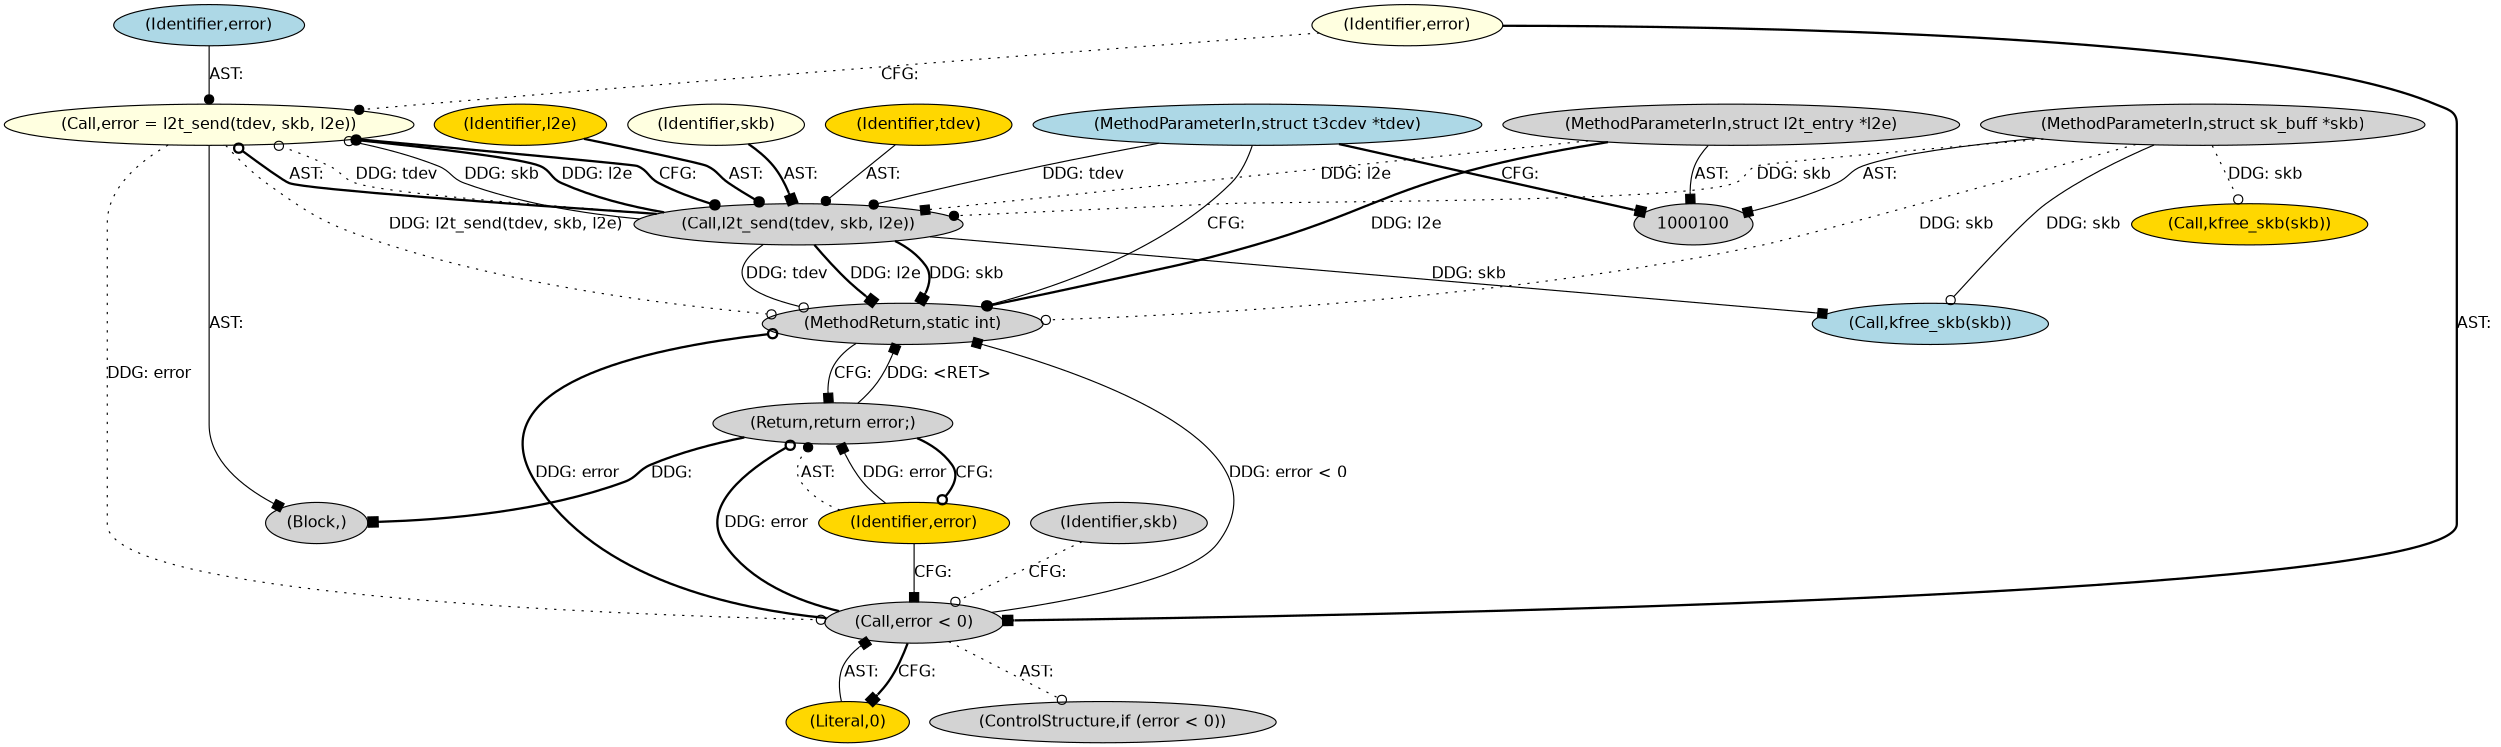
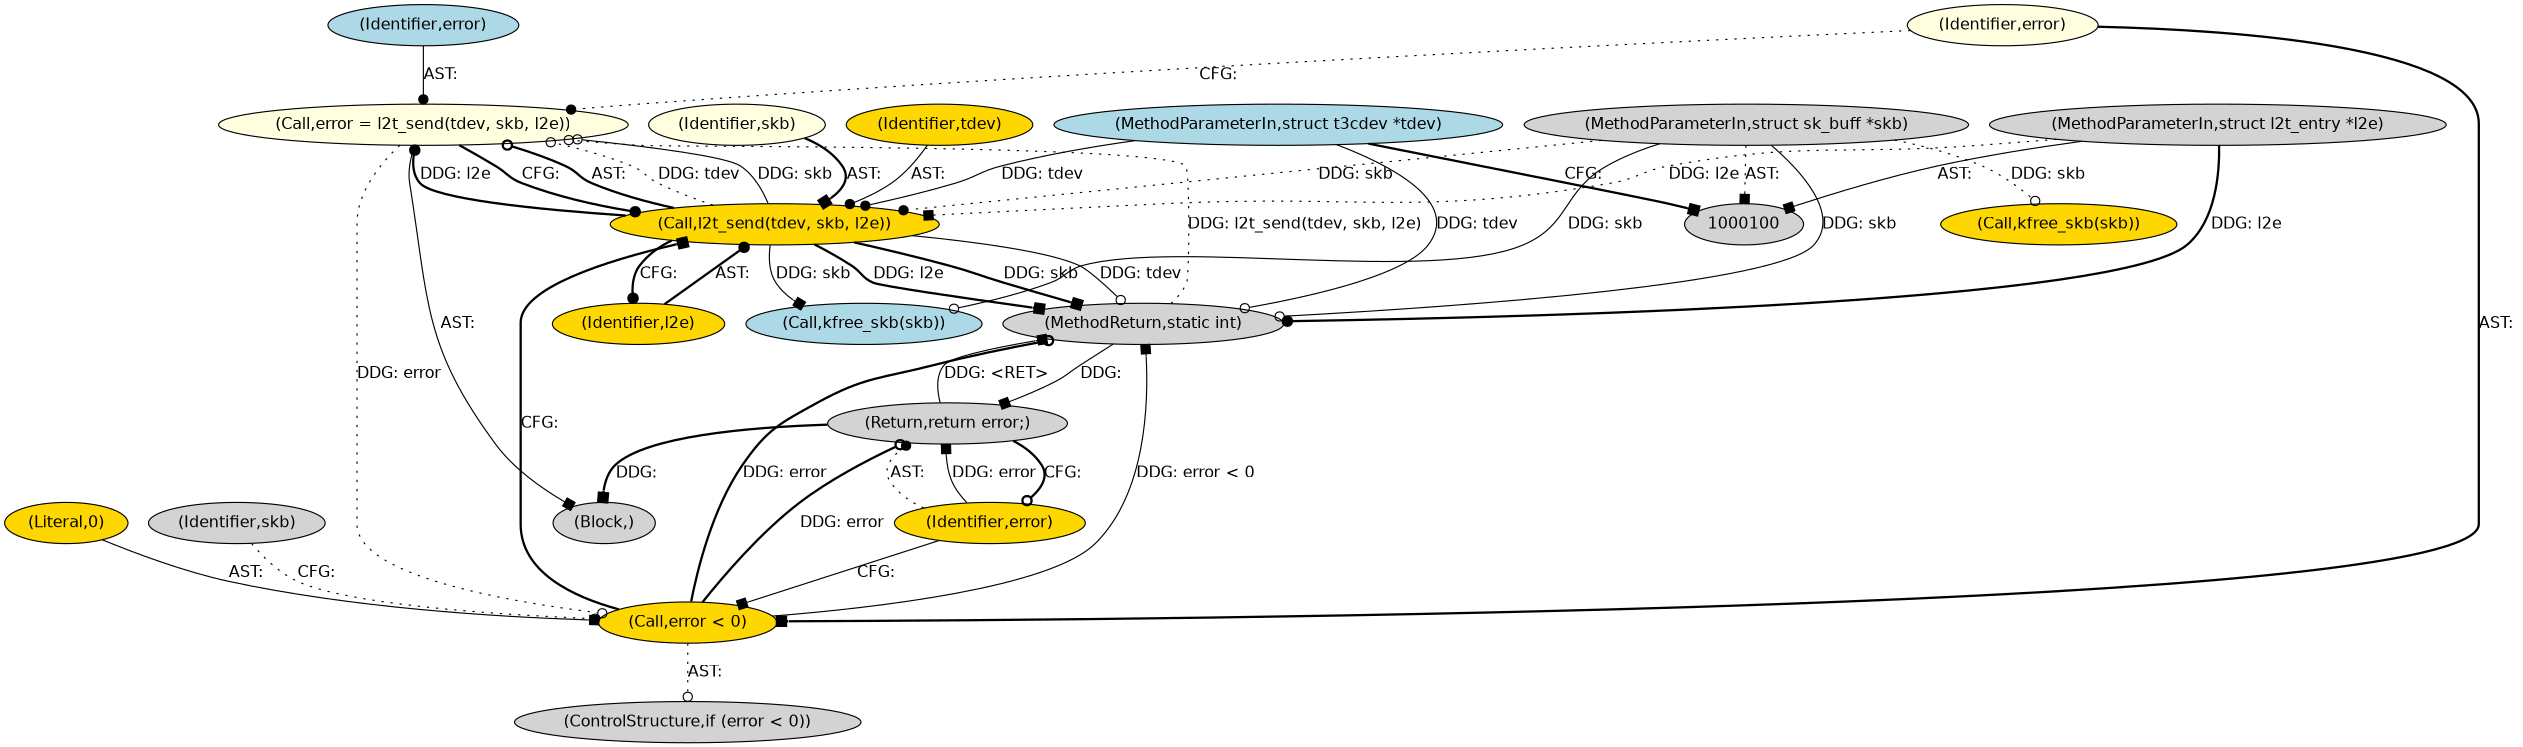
(1883, 160) -> (1745, 169)
(799, 224) -> (775, 224)
(1229, 224) -> (1477, 224)
none -> (643, 261)
(481, 270) -> (952, 149)
(1600, 273) -> (1612, 291)
(856, 374) -> (1104, 374)
(914, 623) -> (688, 623)
(895, 670) -> (521, 403)
